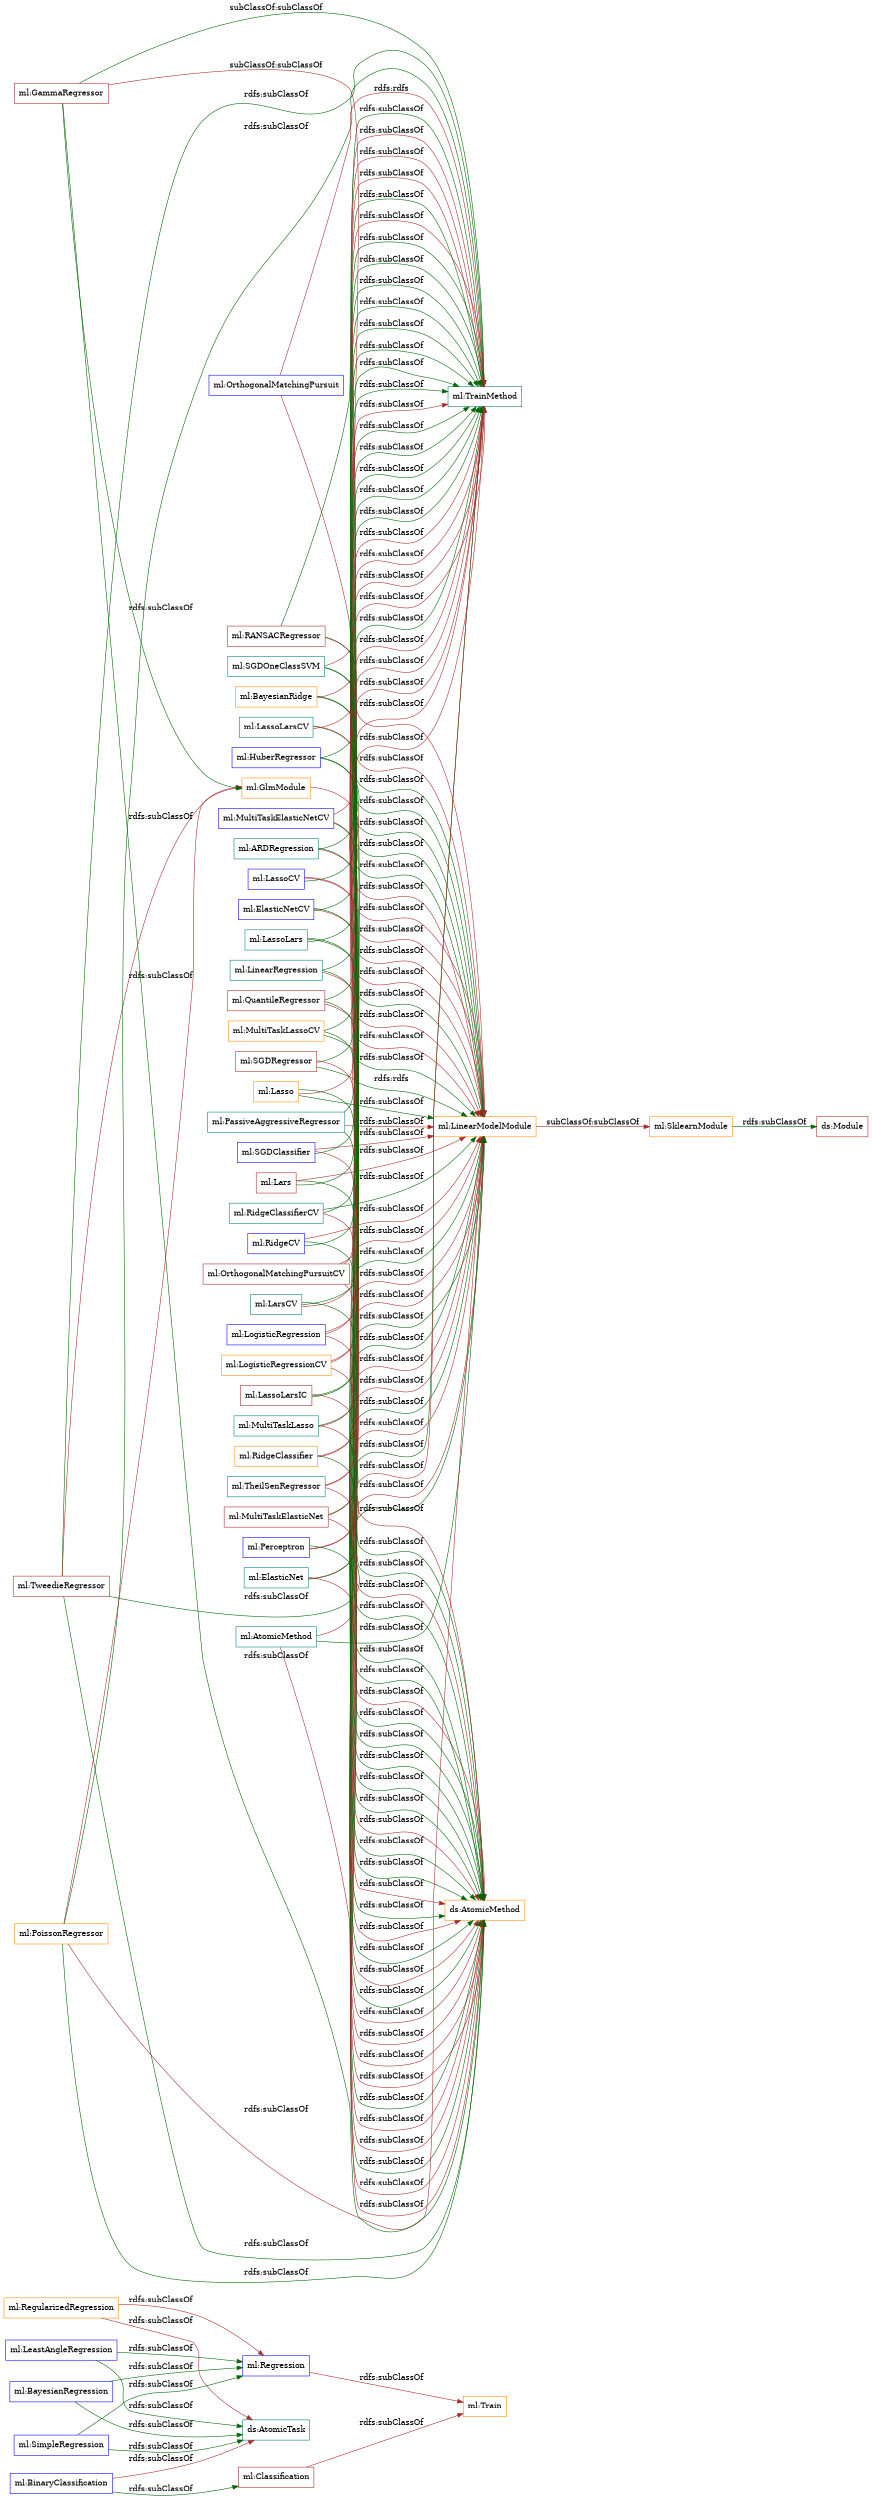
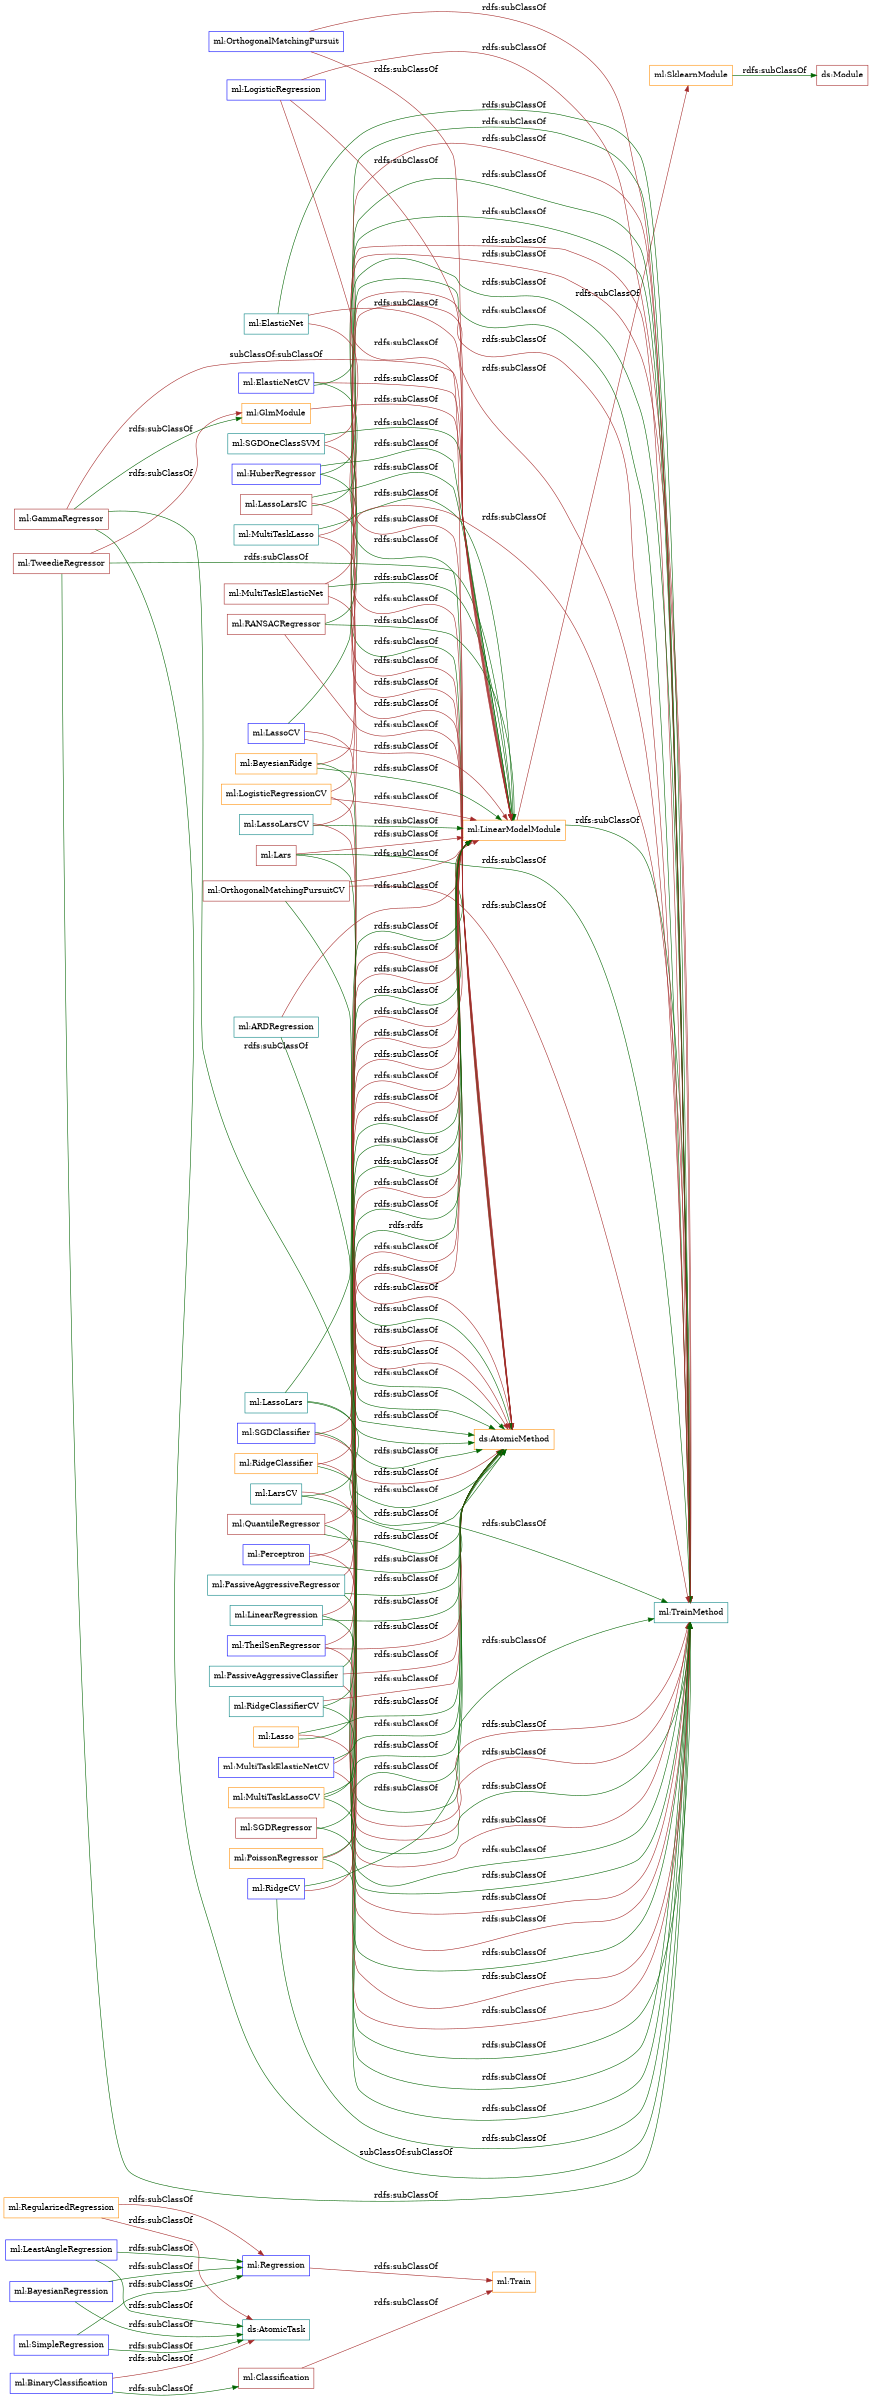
(392, 89) -> (514, 8)
(365, 245) -> (683, 1181)
(593, 1122) -> (608, 294)
(155, 1347) -> none
(276, 1487) -> (276, 1646)
(353, 1505) -> none
(378, 1555) -> (449, 612)
(276, 1637) -> (276, 1676)
(352, 1699) -> (351, 1209)
(184, 2196) -> none
